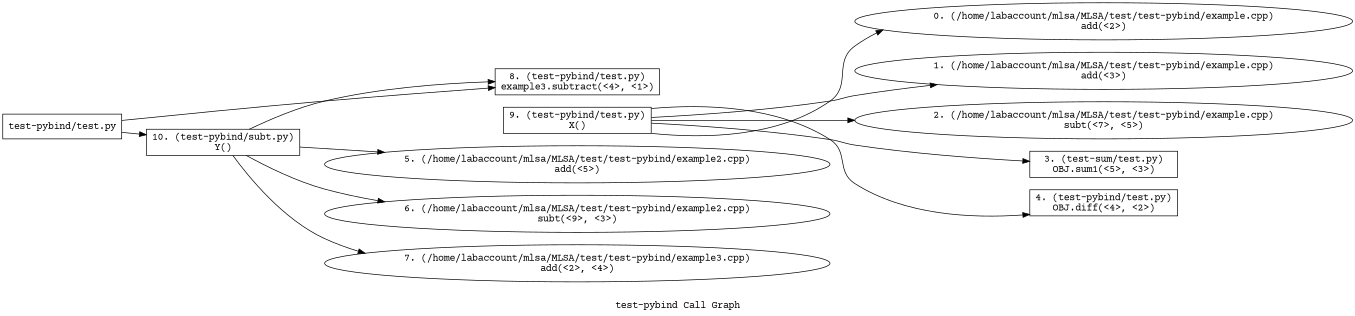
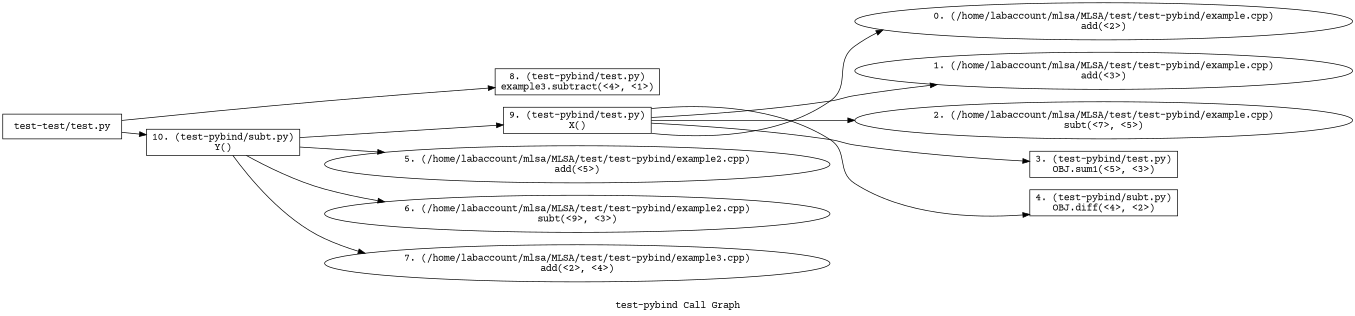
(366, 93) -> (398, 131)
(62, 126) -> (62, 126)
(1104, 164) -> (1104, 164)
(1104, 203) -> (1104, 203)
